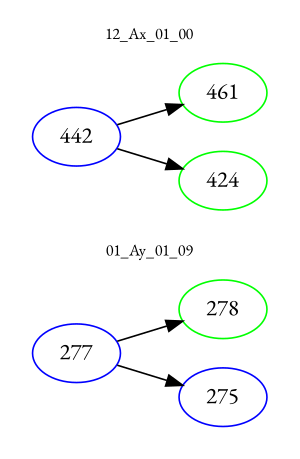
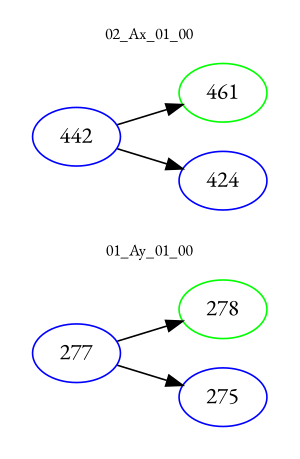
(150, 35) -> (150, 35)
(223, 181) -> (223, 181)
(150, 251) -> (150, 251)
